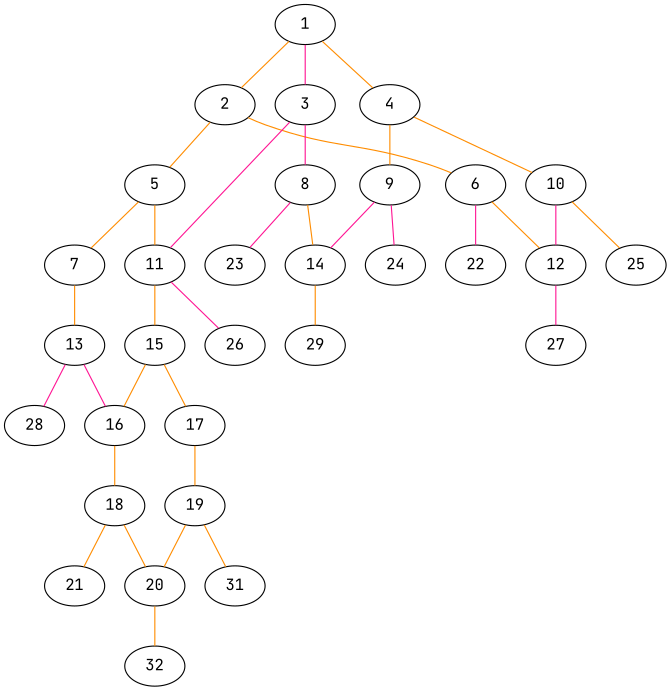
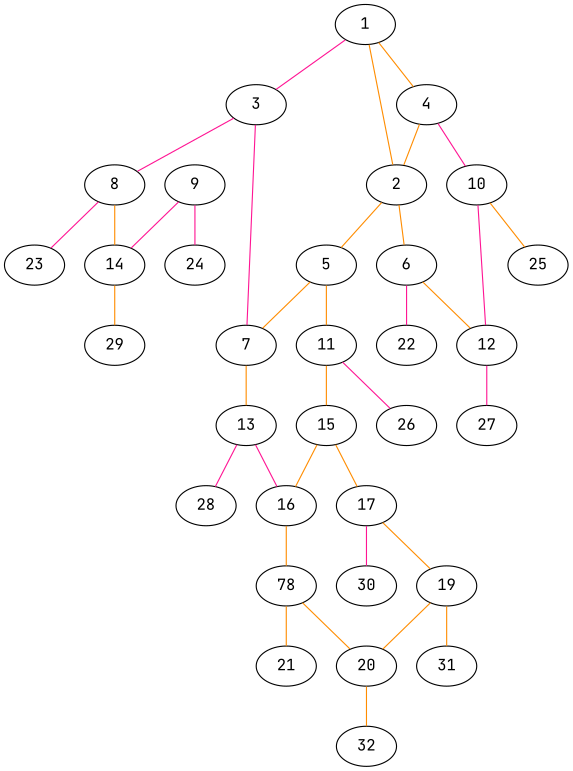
(390, 145) -> (412, 145)
(473, 145) -> (452, 145)
(230, 185) -> (251, 225)
(115, 506) -> (286, 586)
none -> (366, 586)
